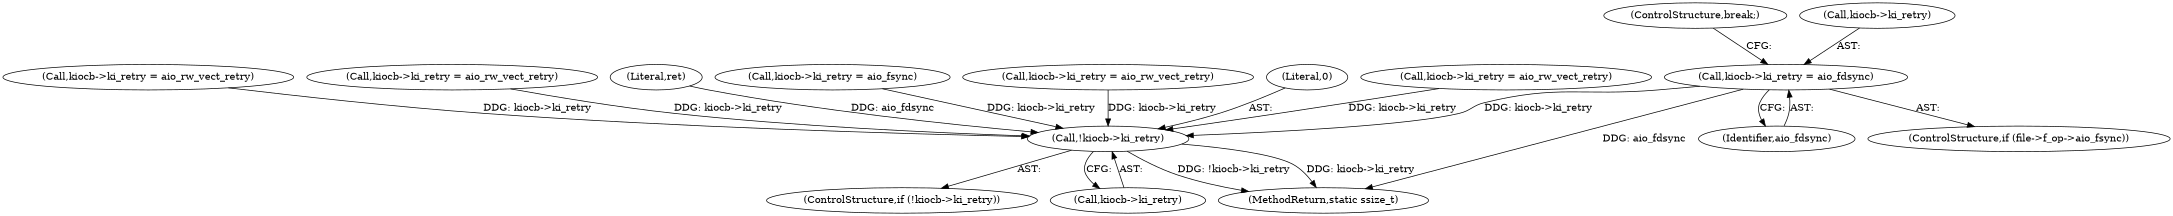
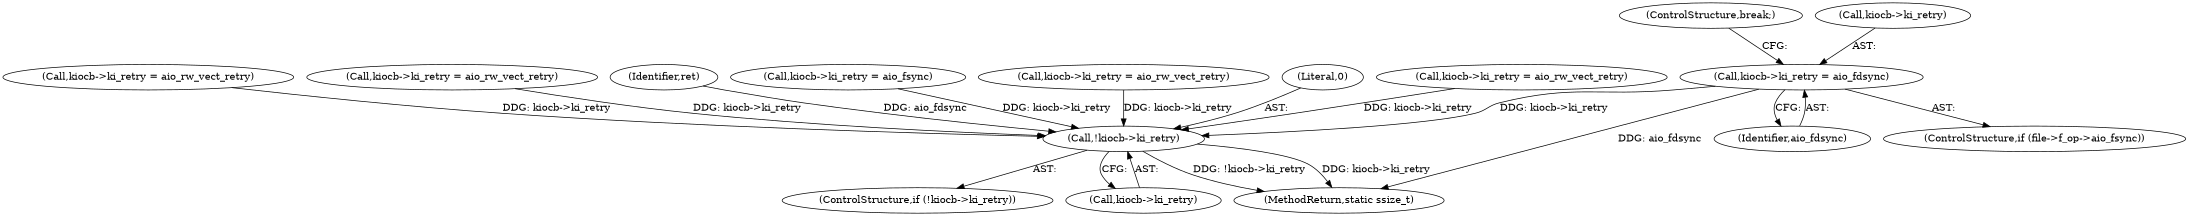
(656, 77) -> (664, 77)
